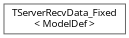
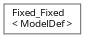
(65, 19) -> (42, 19)
